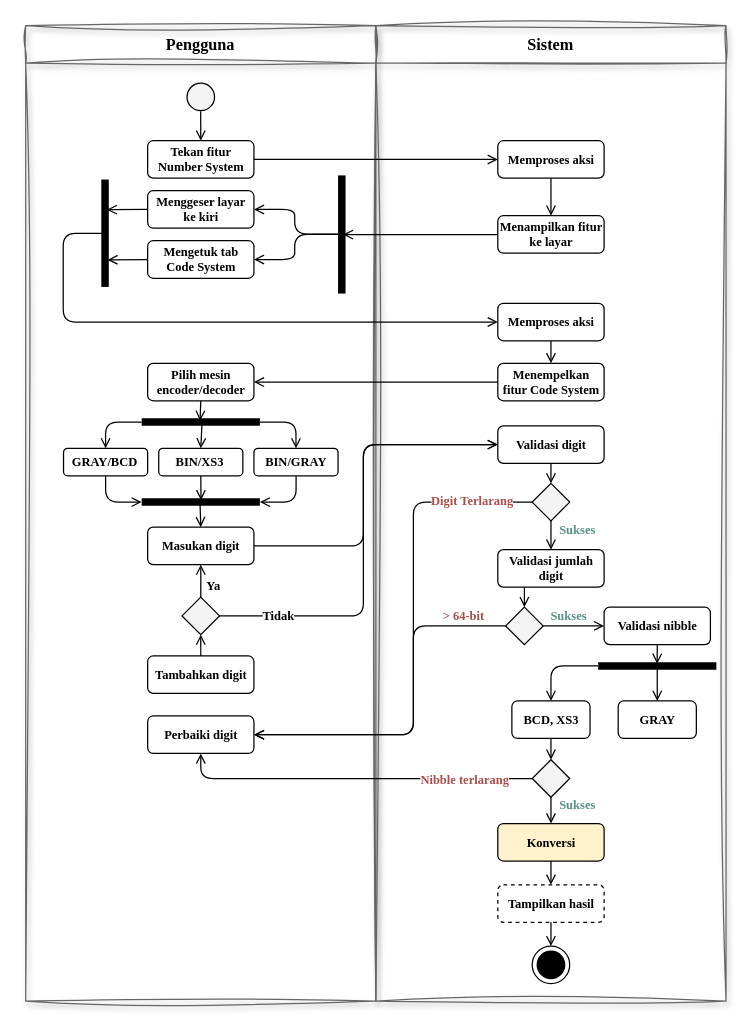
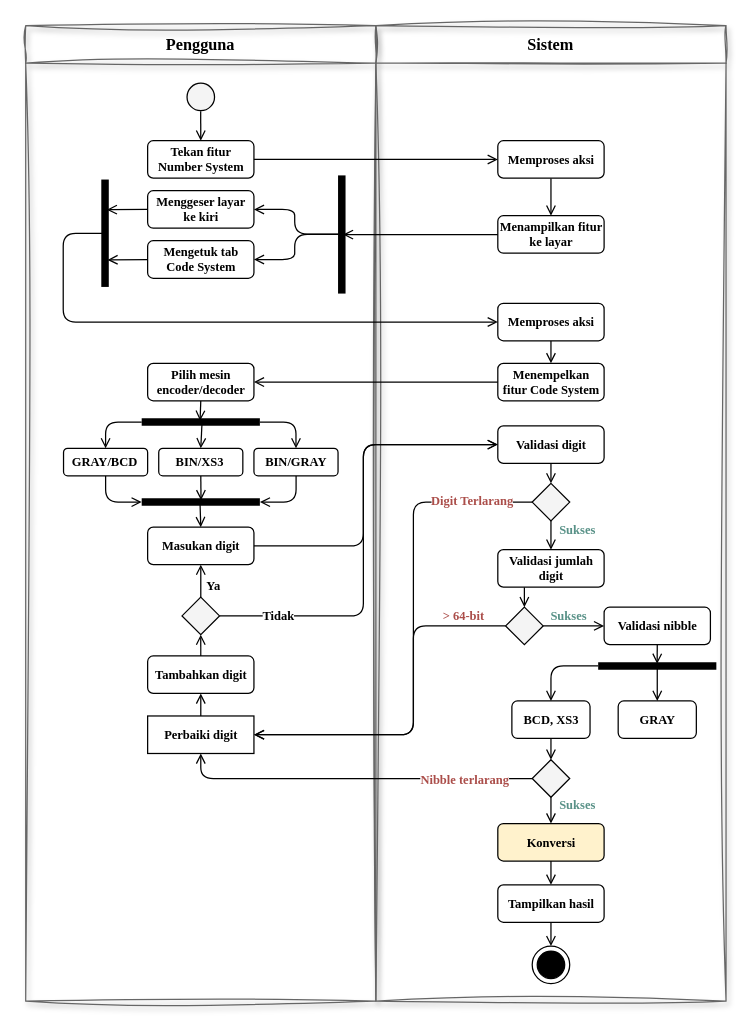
none -> (201, 706)
(201, 734) -> (201, 734)
(551, 903) -> (551, 903)
